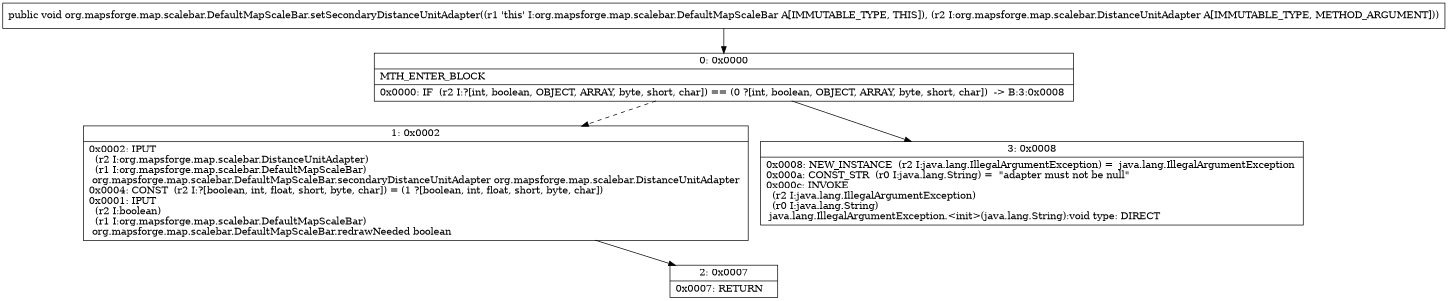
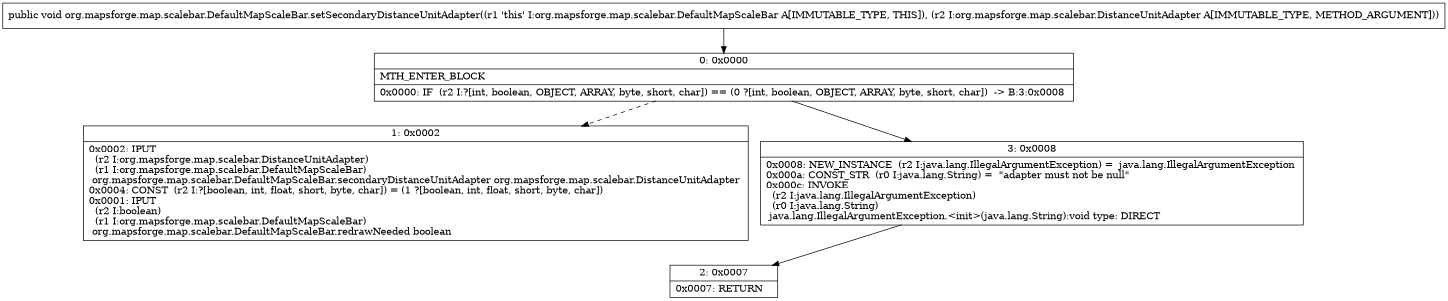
(632, 252) -> (840, 244)
